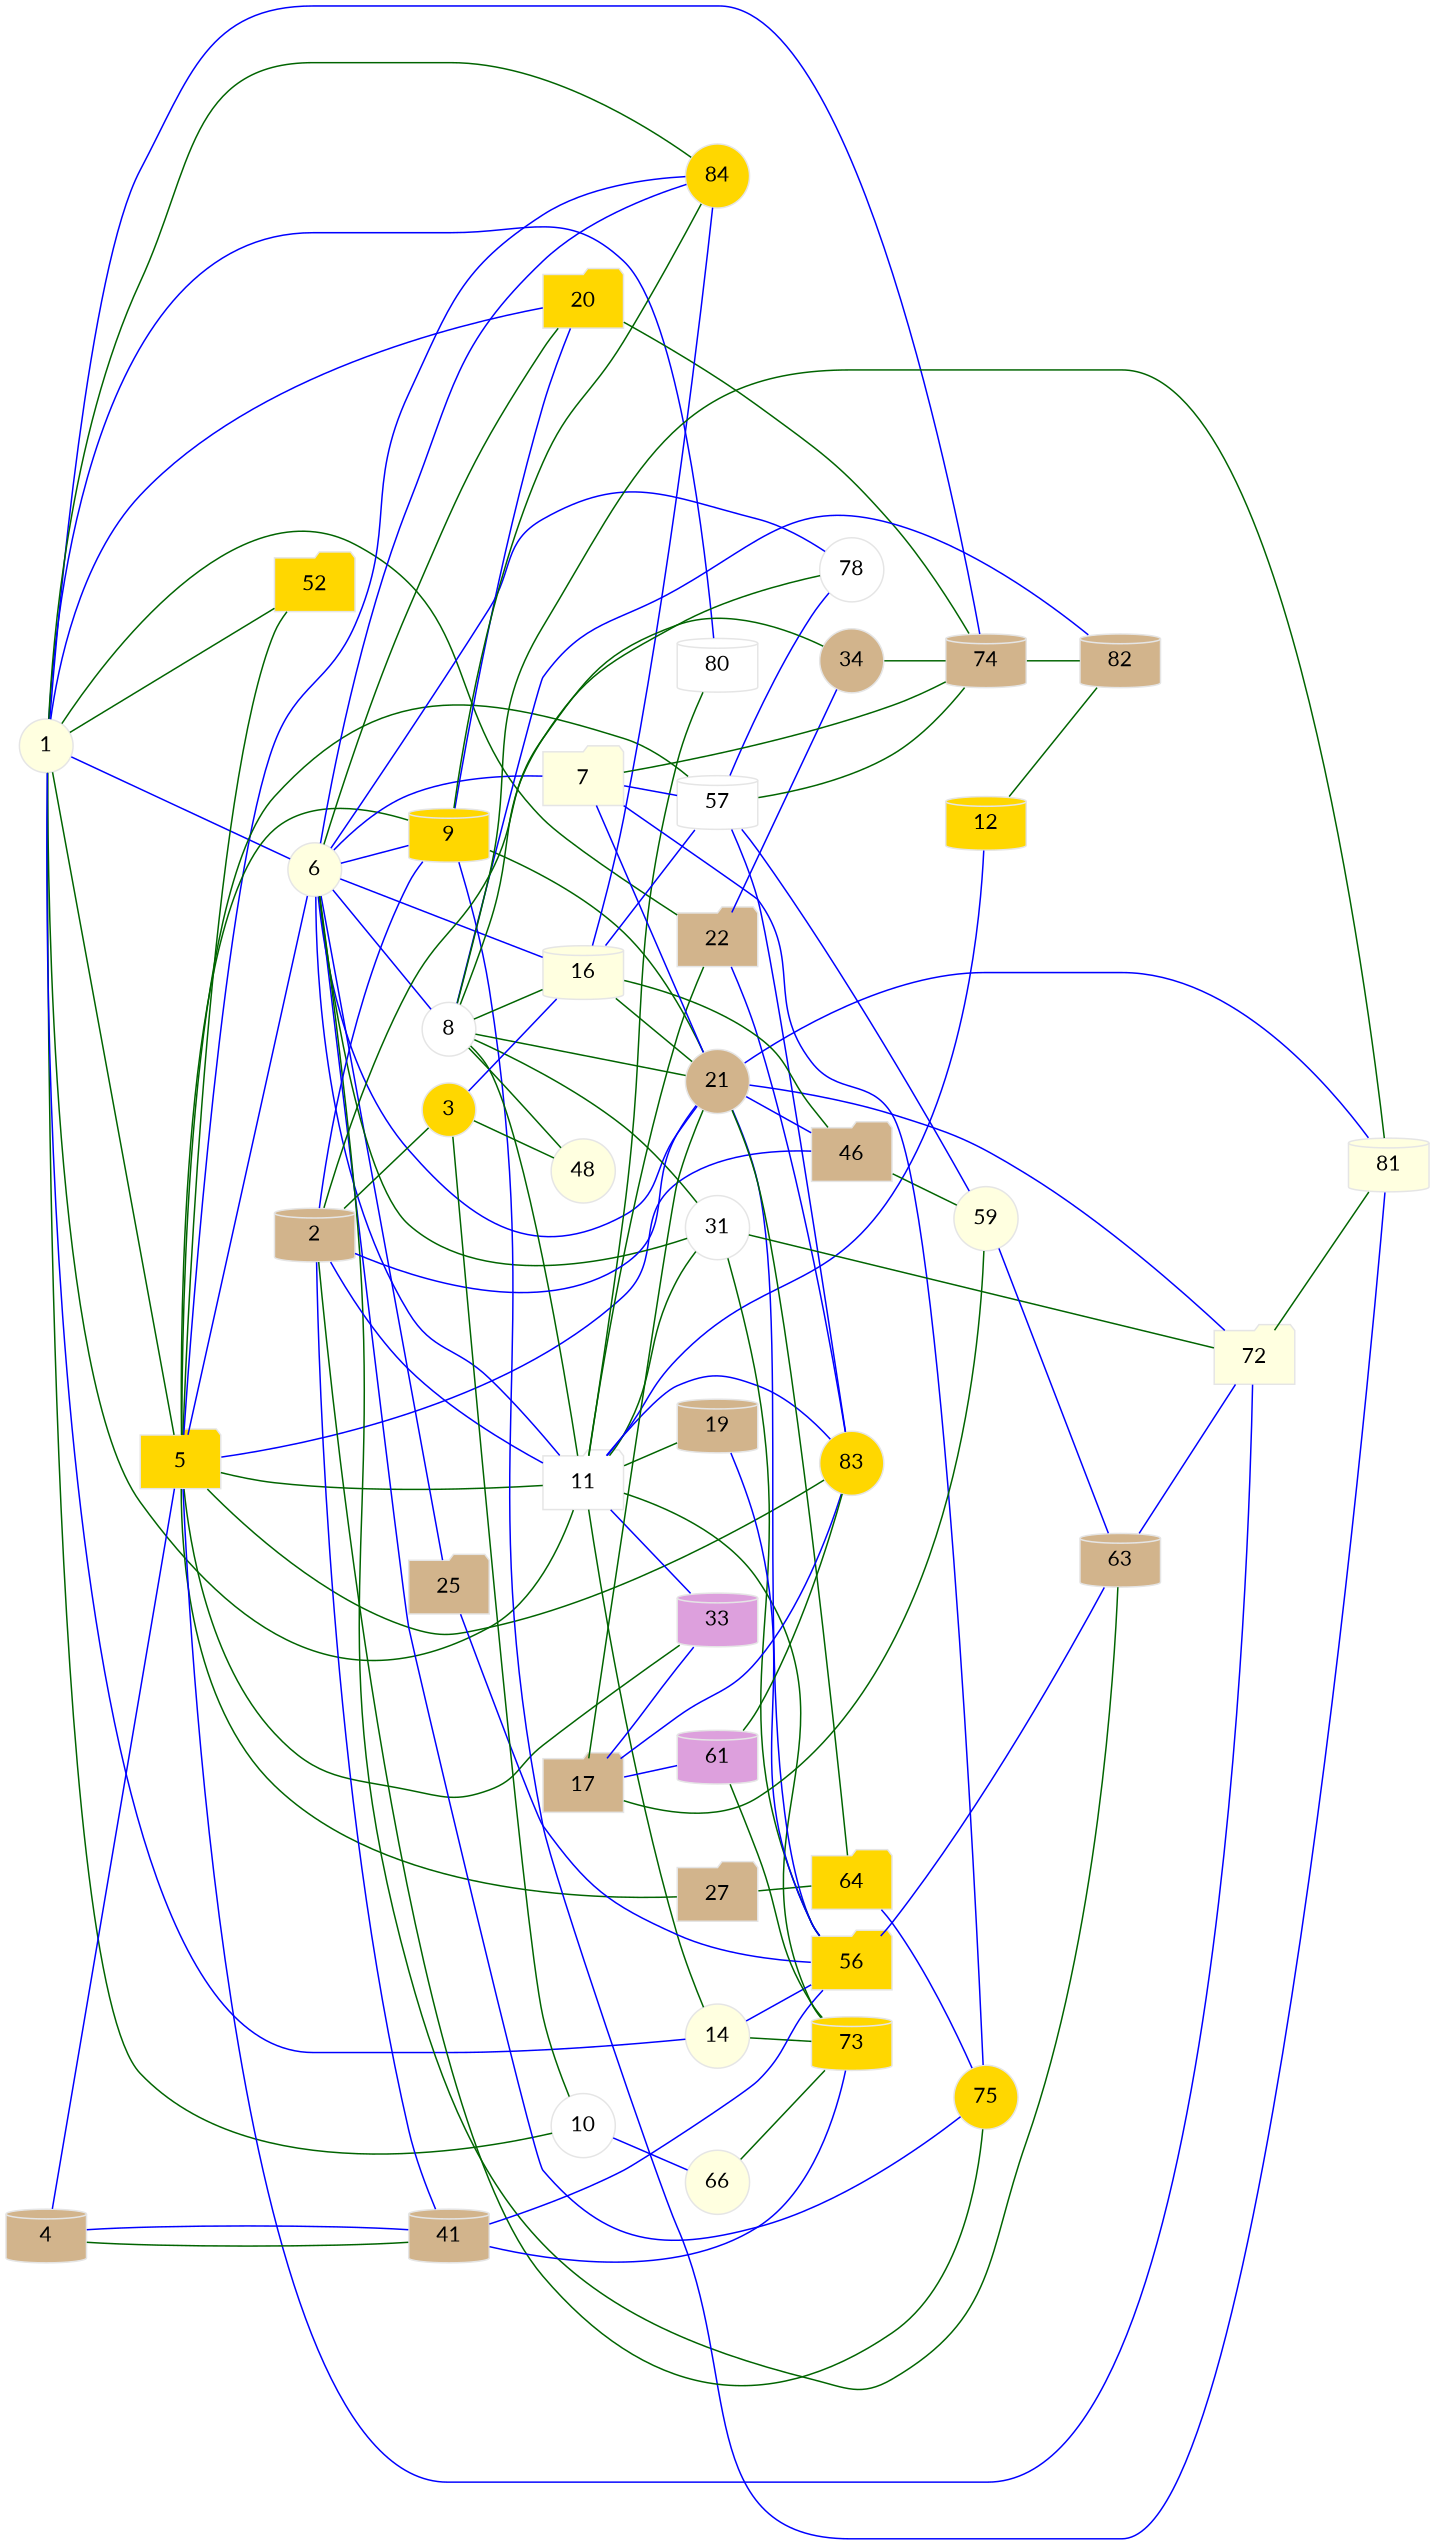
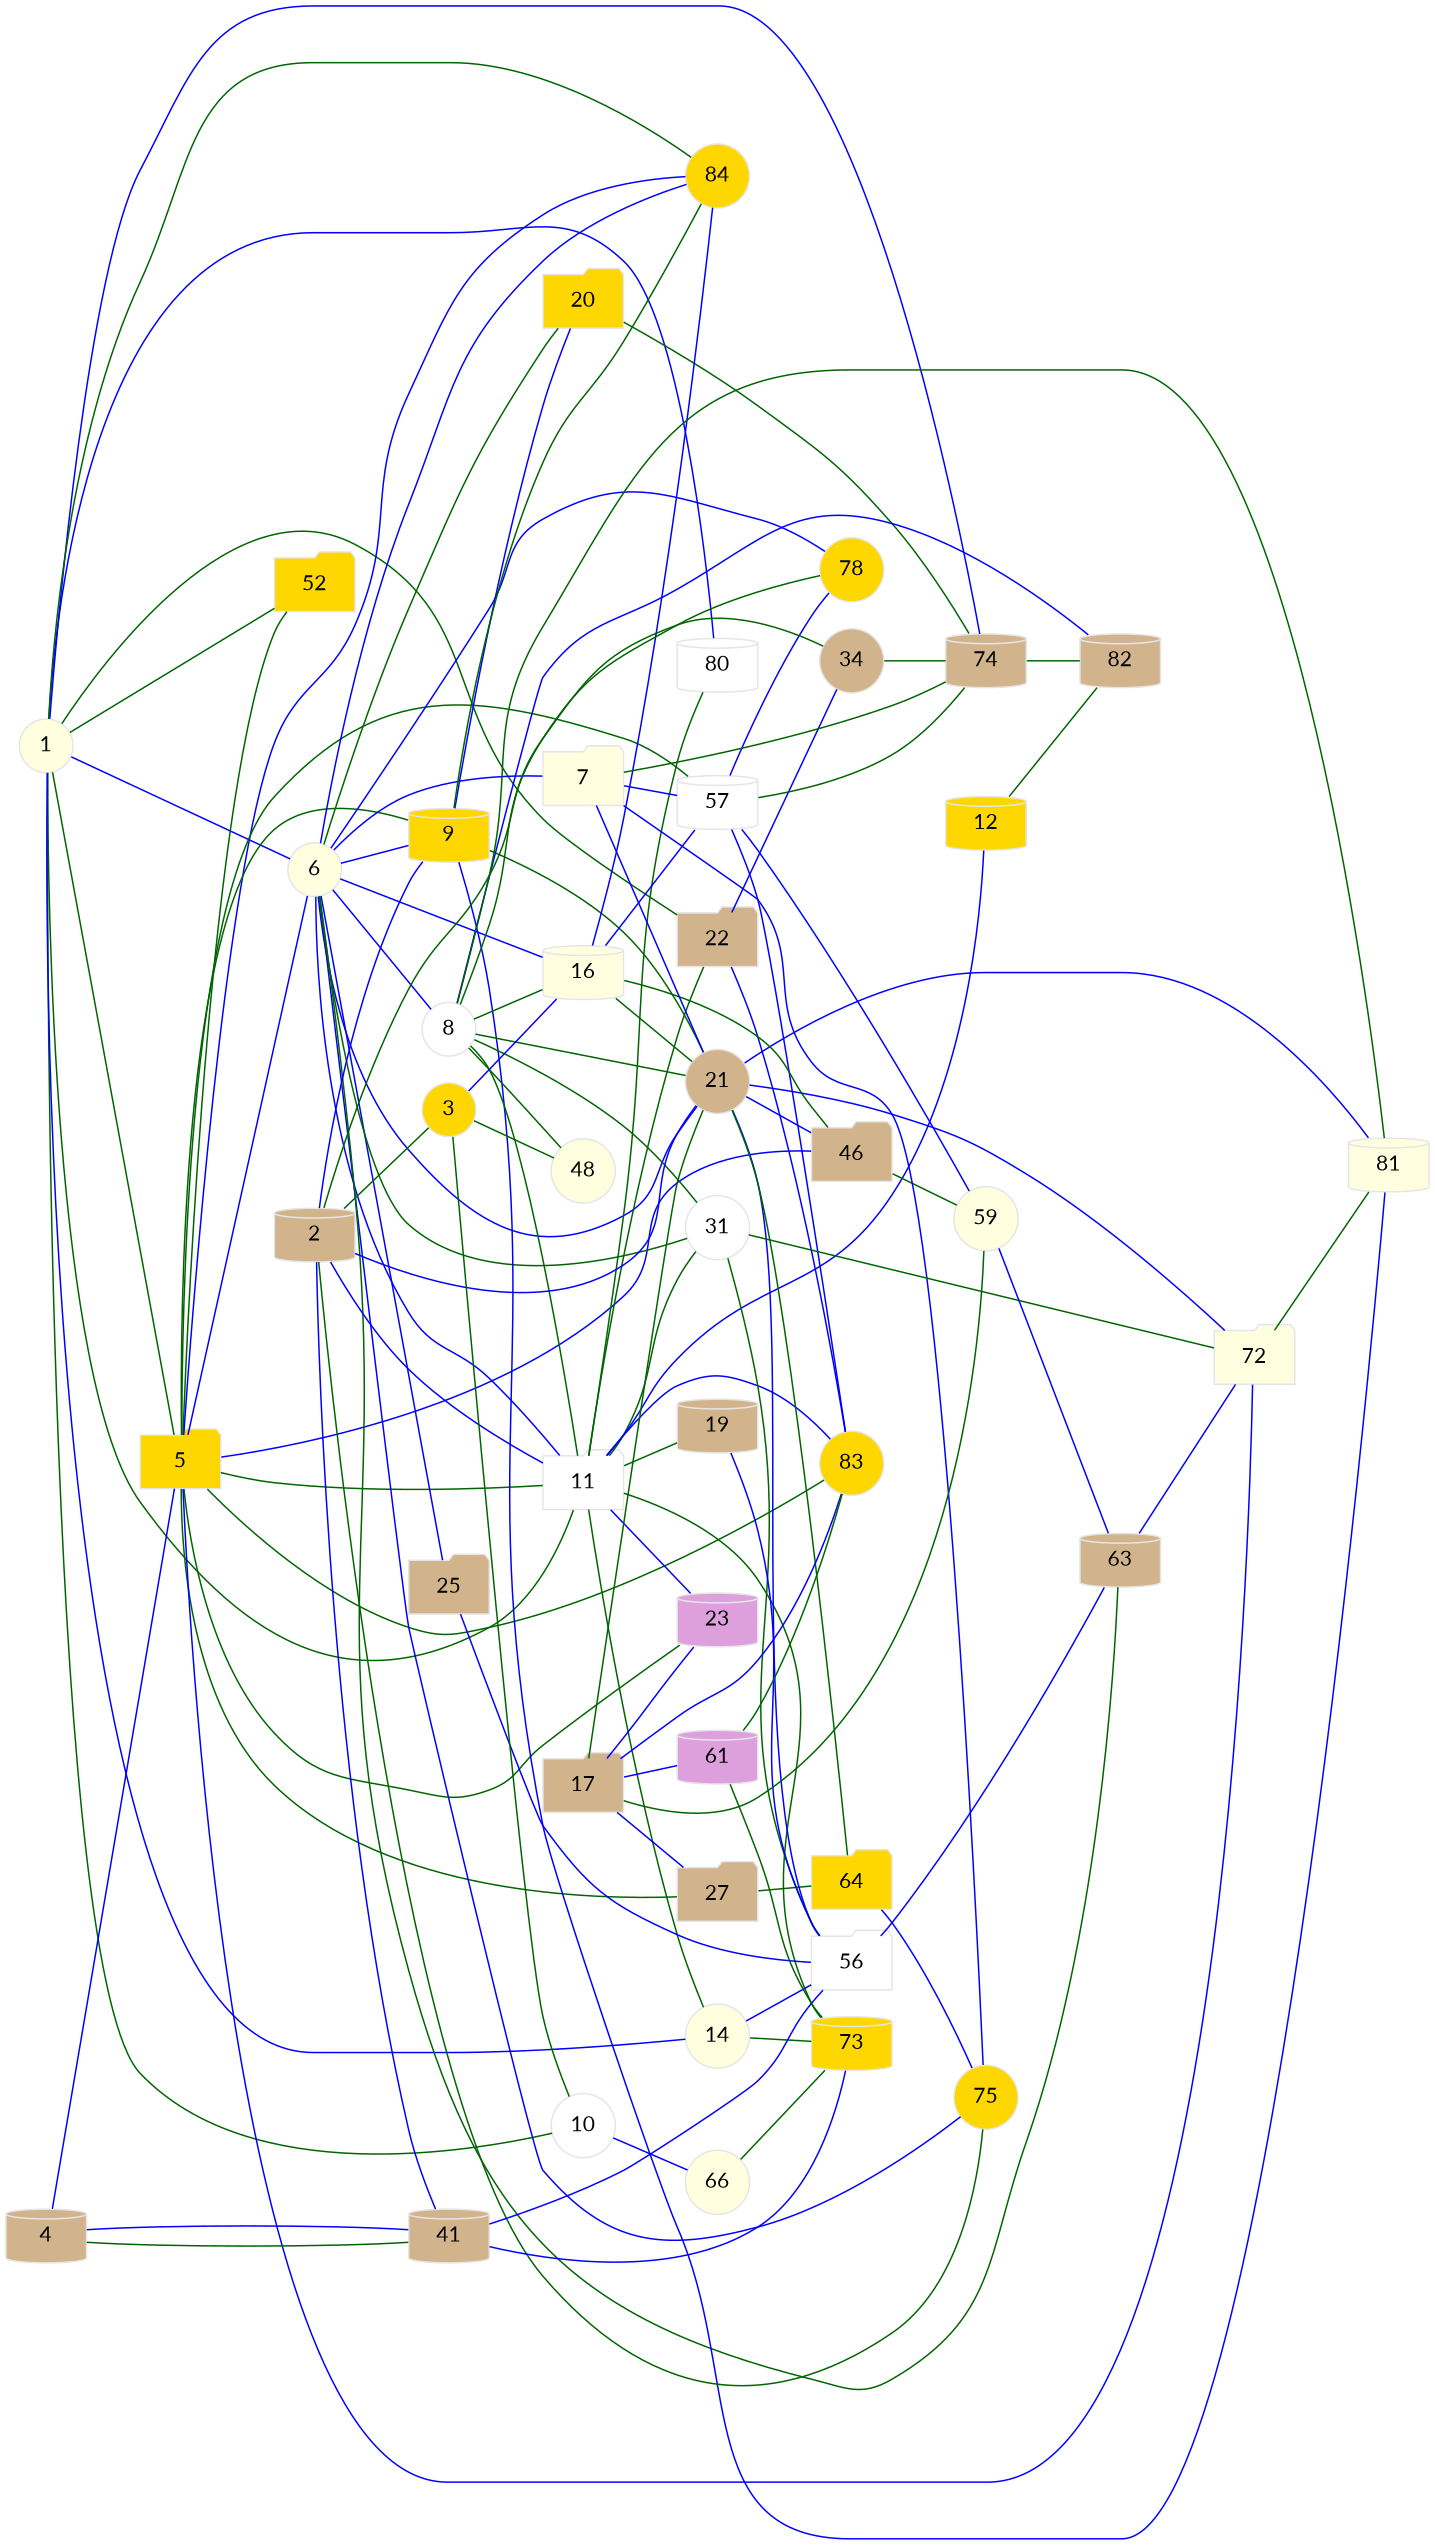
(220, 430) -> none
(852, 570) -> (852, 570)
(717, 1620) -> (717, 1620)
none -> (640, 1832)
(852, 1963) -> (852, 1963)
